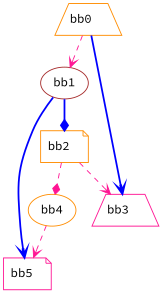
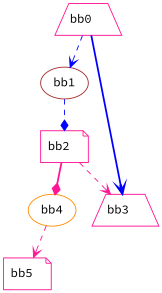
(88, 19) -> (88, 19)
(78, 47) -> (78, 47)
(64, 110) -> (64, 110)
(64, 147) -> (64, 147)
(20, 169) -> none
(59, 173) -> (59, 173)
